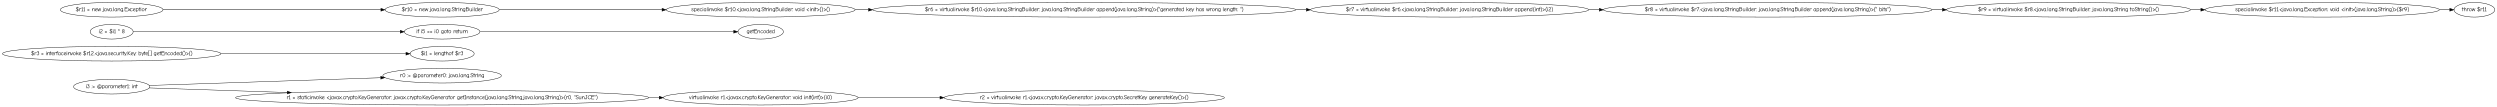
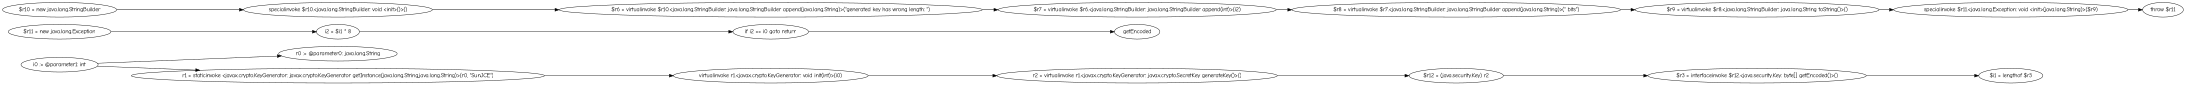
(272, 10) -> (212, 32)
(442, 32) -> (771, 32)
none -> (1456, 76)
(112, 87) -> (60, 65)
